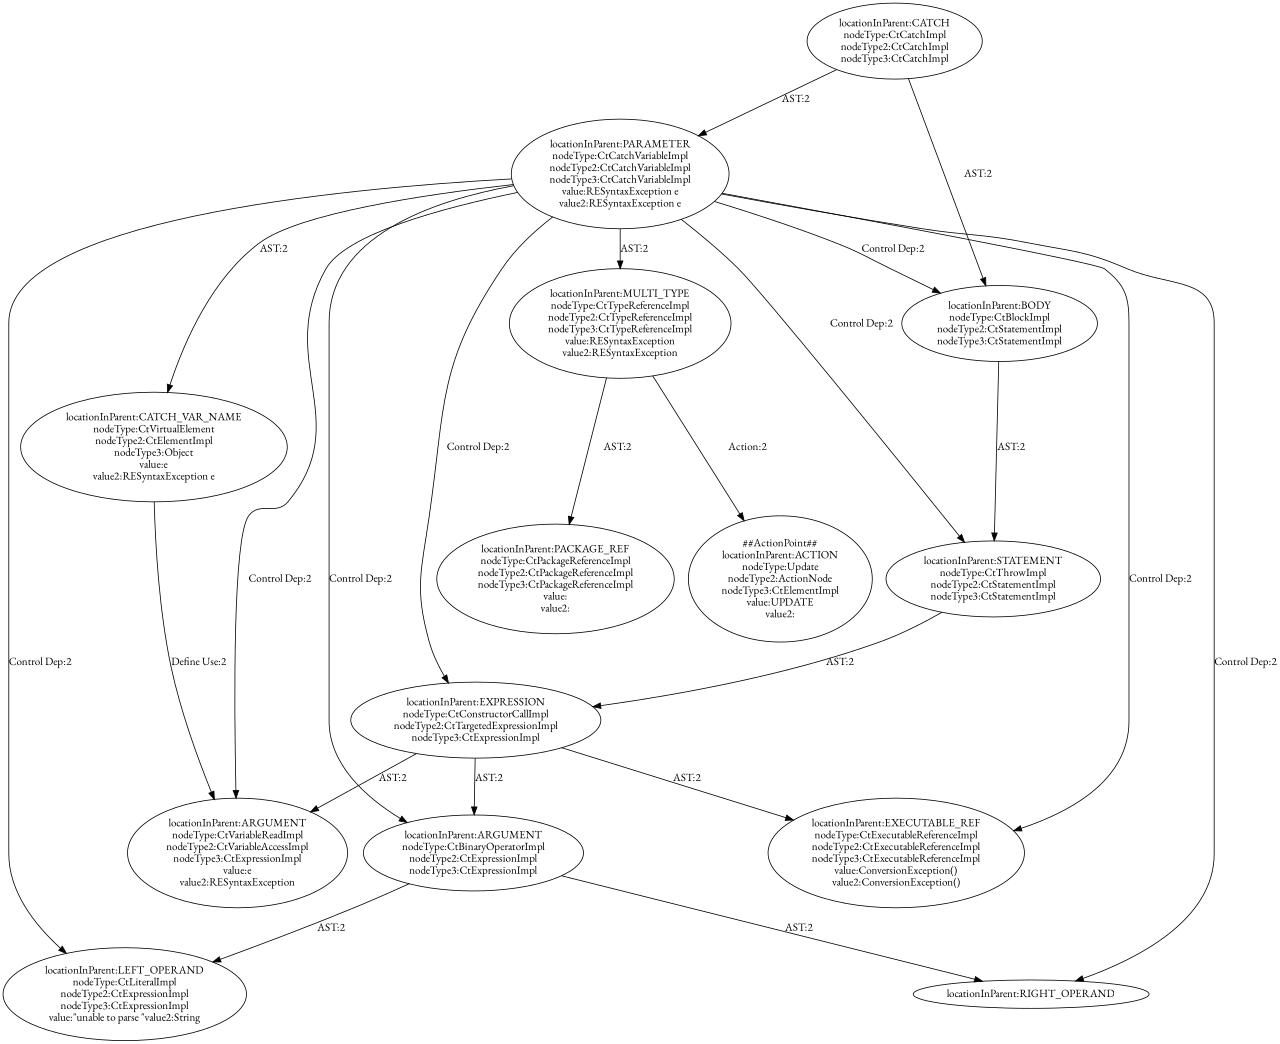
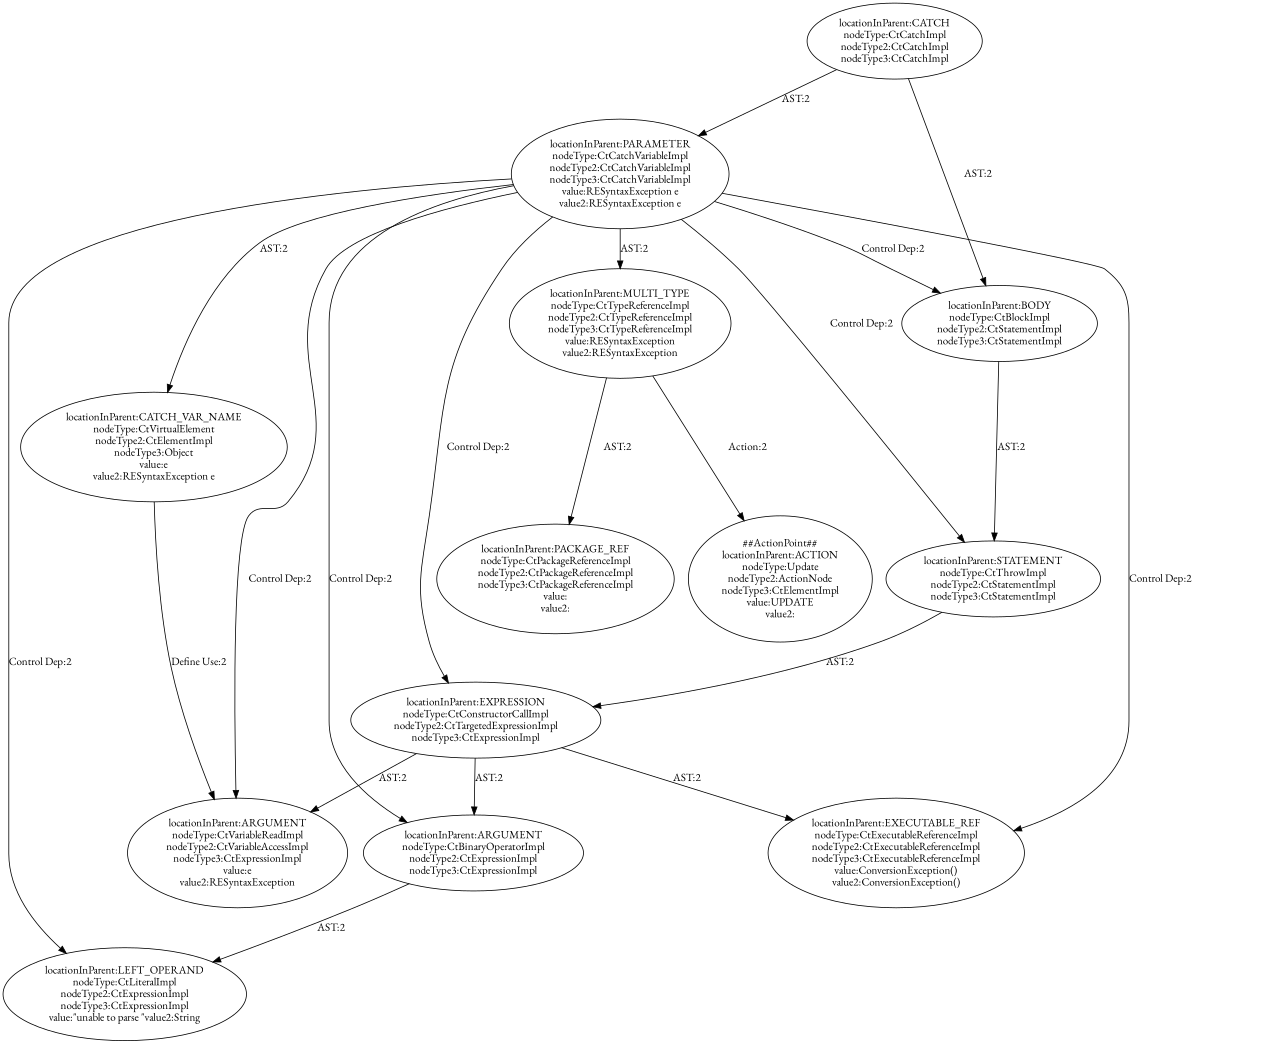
(1031, 994) -> none
